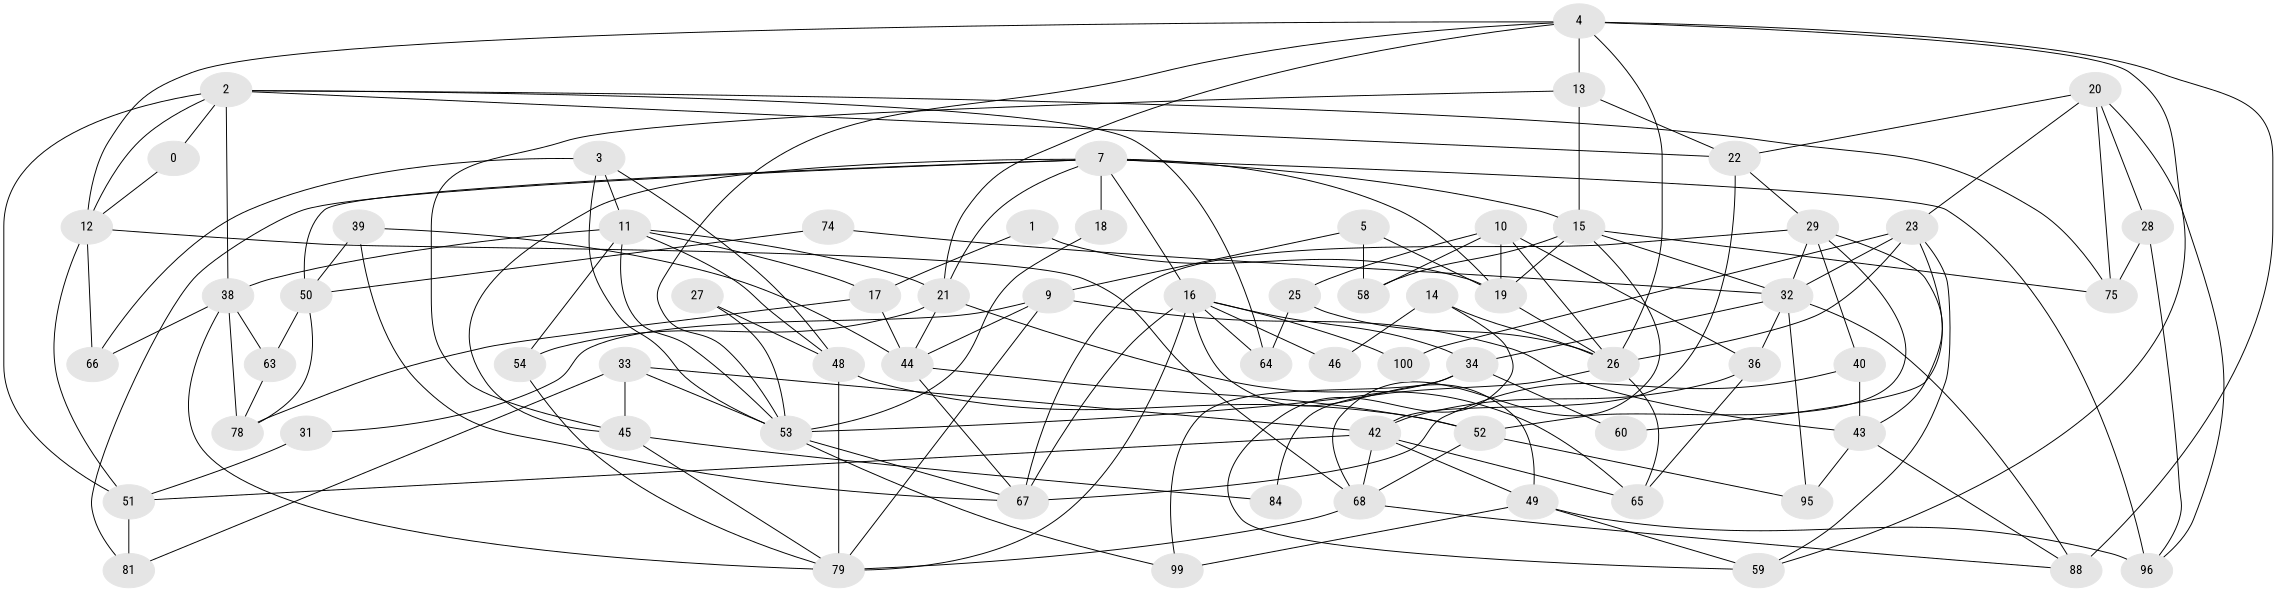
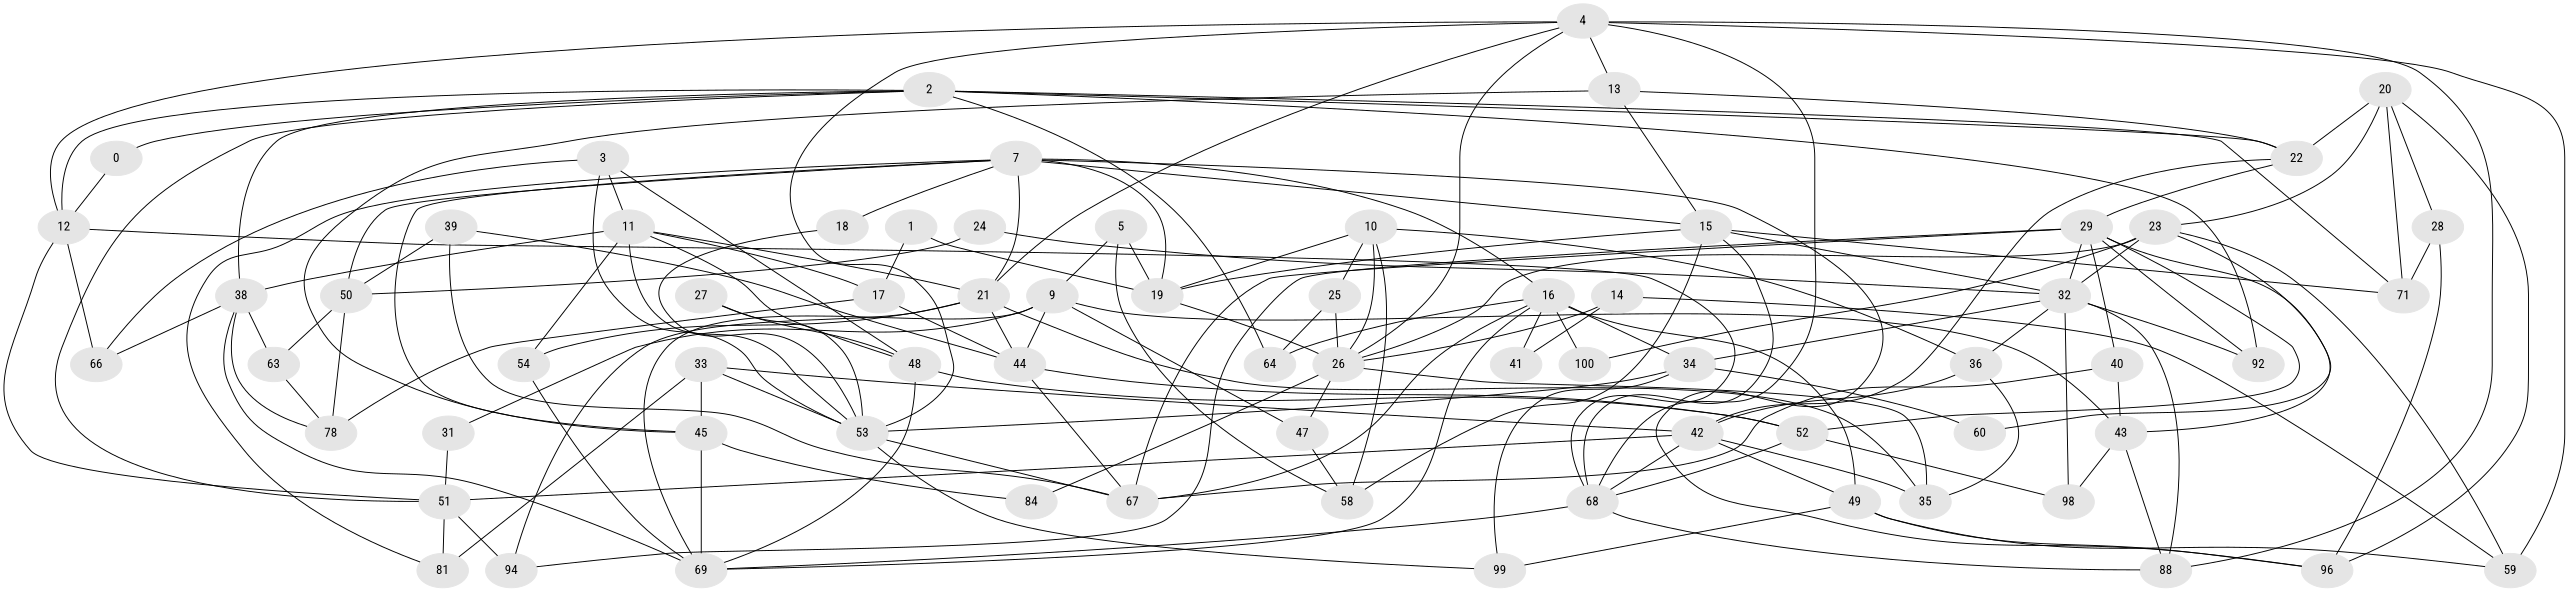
(828, 227) -> (980, 227)
none -> (1816, 271)
(2112, 296) -> (2403, 296)
(1335, 364) -> (1516, 364)
none -> (2258, 364)
none -> (1302, 433)
(1637, 502) -> (1925, 502)
(1807, 502) -> (2069, 502)
none -> (511, 571)
(839, 571) -> (701, 571)
